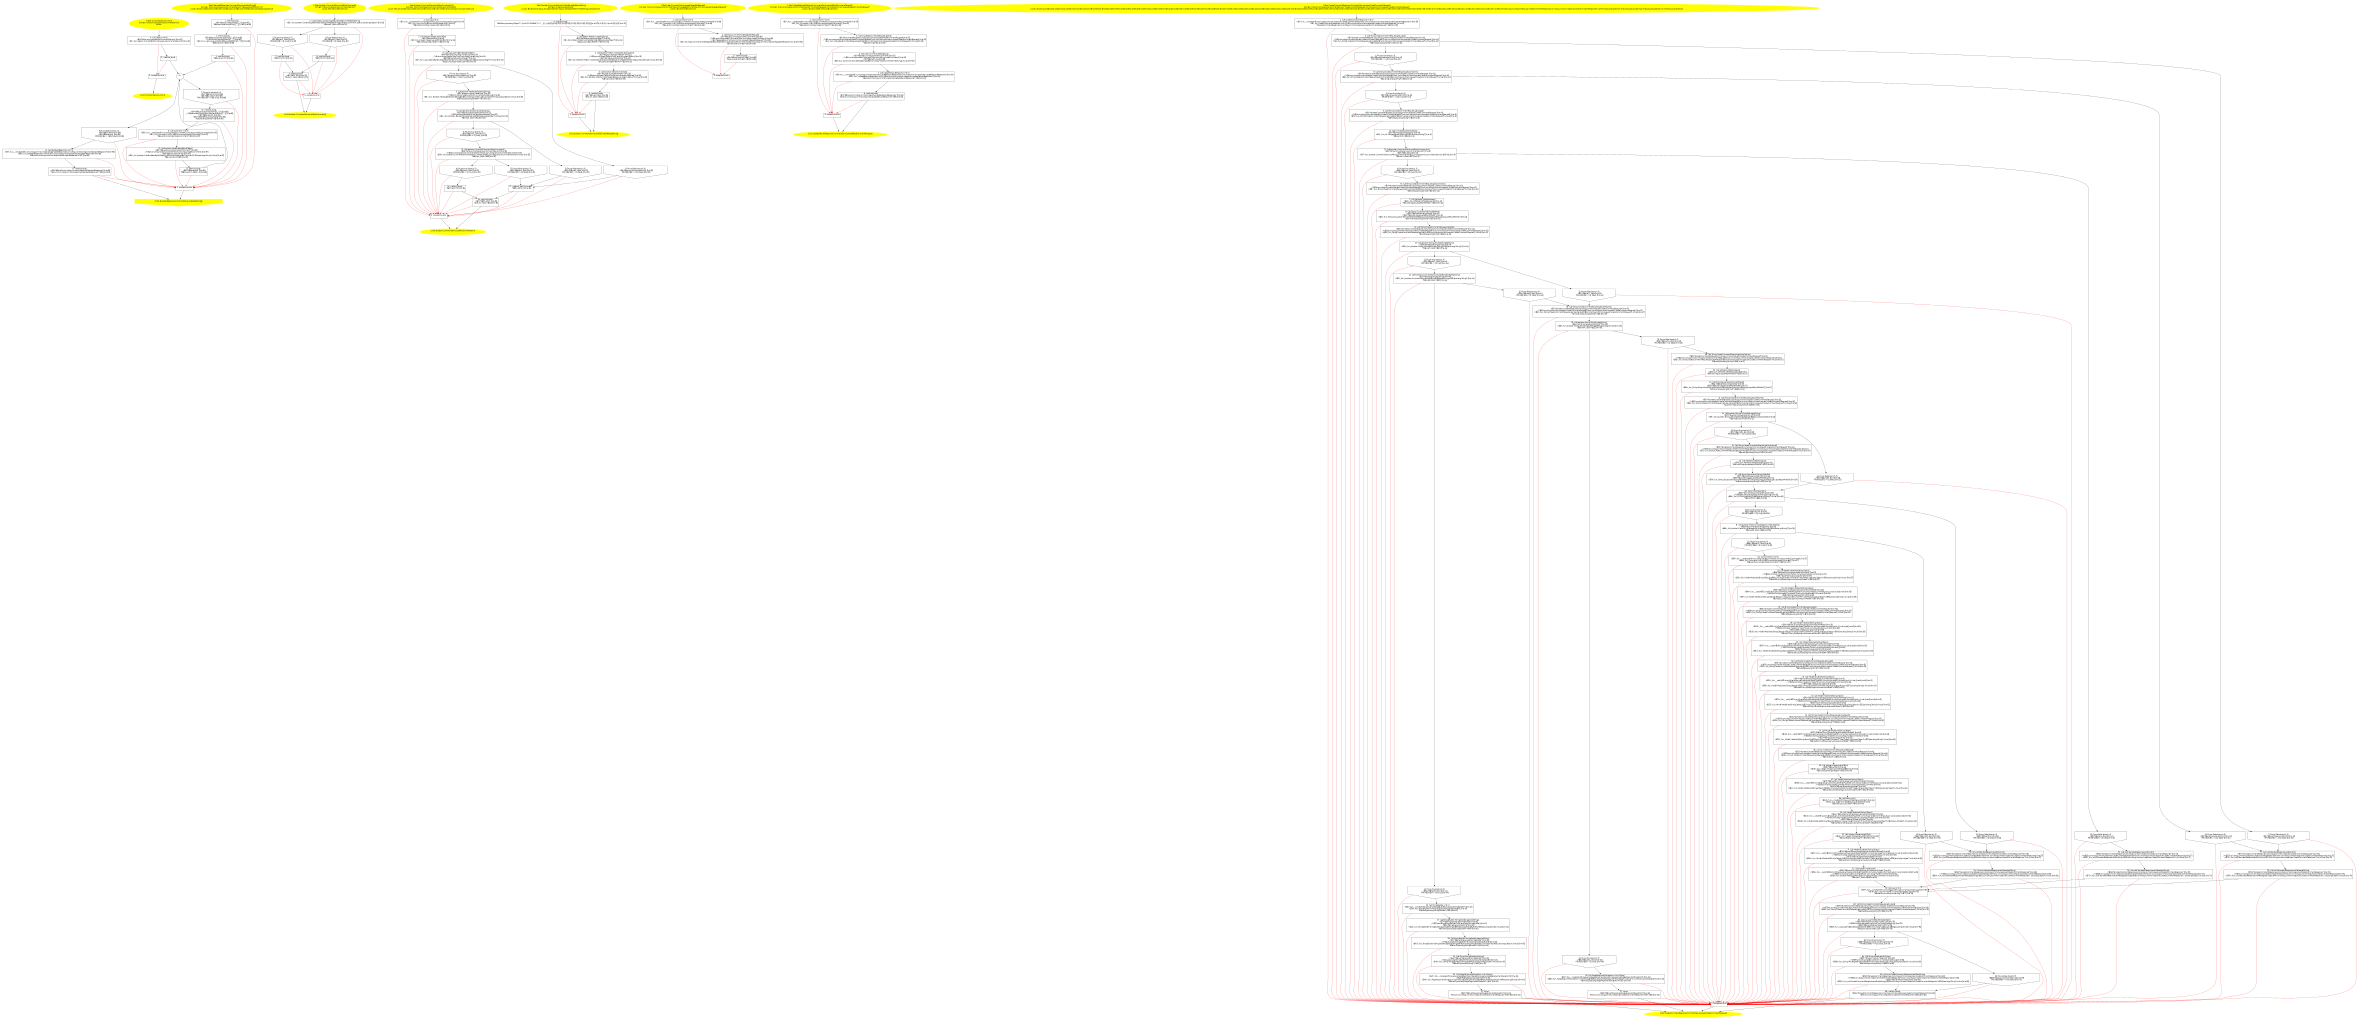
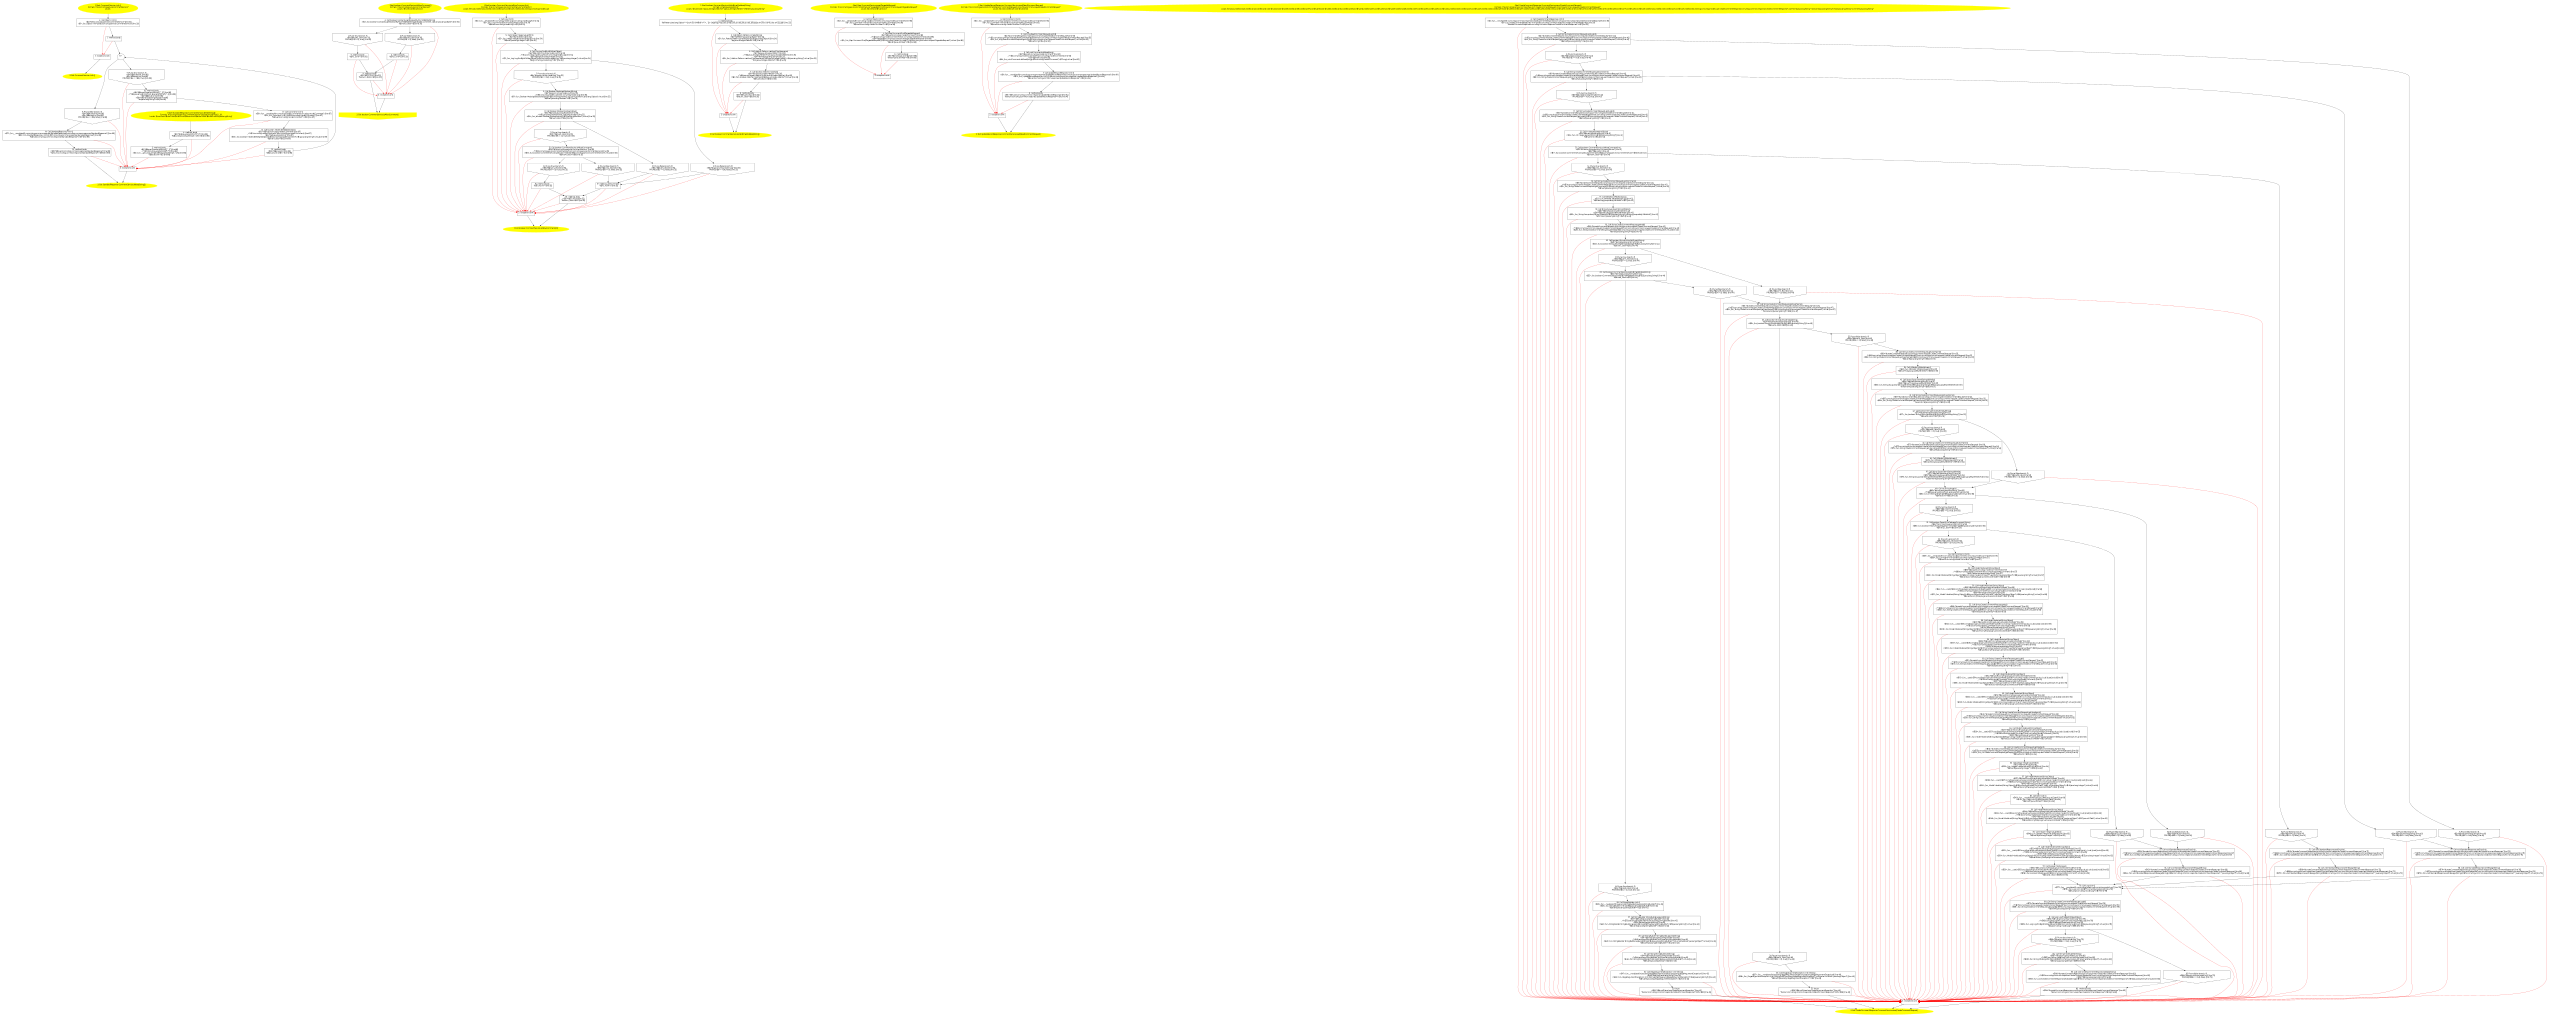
(223, 58) -> none
(305, 115) -> (378, 116)
(179, 202) -> (122, 186)
